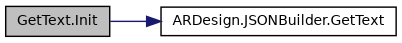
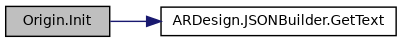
(58, 21) -> (58, 21)
